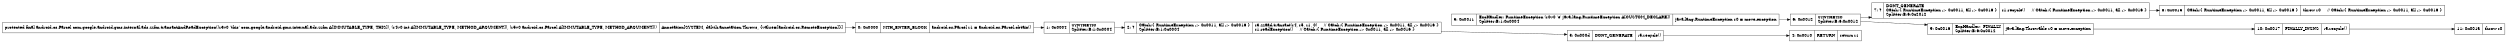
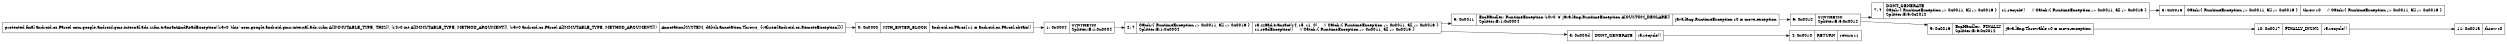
none -> (1445, 24)
